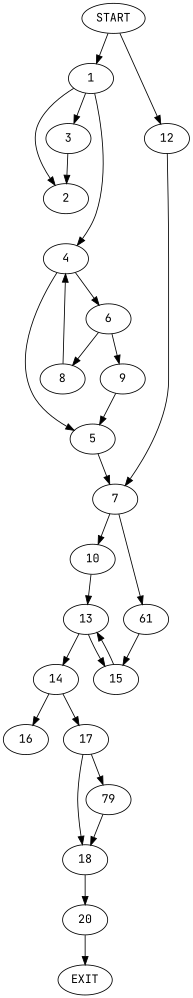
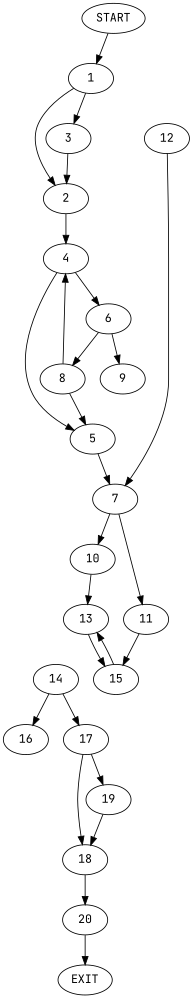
(139, 75) -> none
(103, 168) -> (66, 225)
(110, 405) -> (76, 405)
(146, 619) -> (146, 619)
(73, 646) -> none
(109, 800) -> (109, 800)
